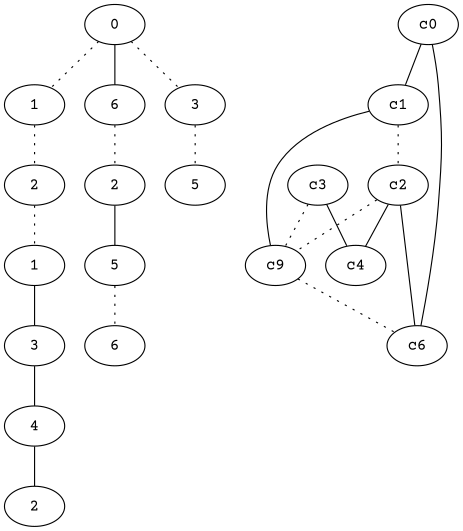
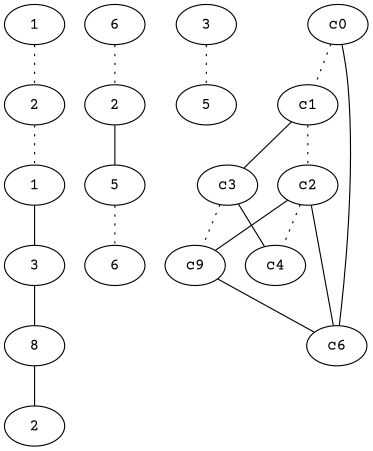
(115, 25) -> none
(413, 64) -> (323, 64)
(286, 155) -> (268, 145)
(343, 222) -> (257, 221)
(377, 225) -> (292, 225)
(346, 305) -> (266, 305)
(35, 426) -> (35, 346)
